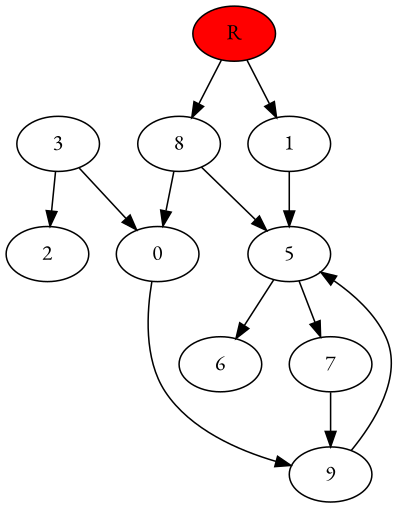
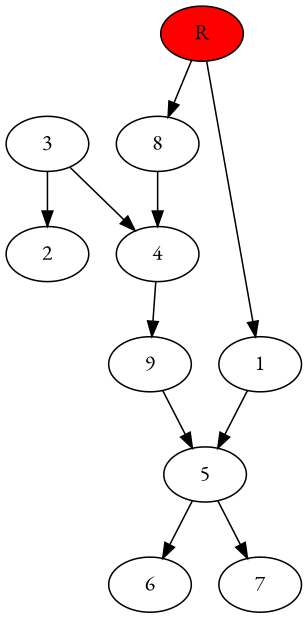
(229, 193) -> none
(158, 254) -> (158, 254)
(331, 412) -> none
